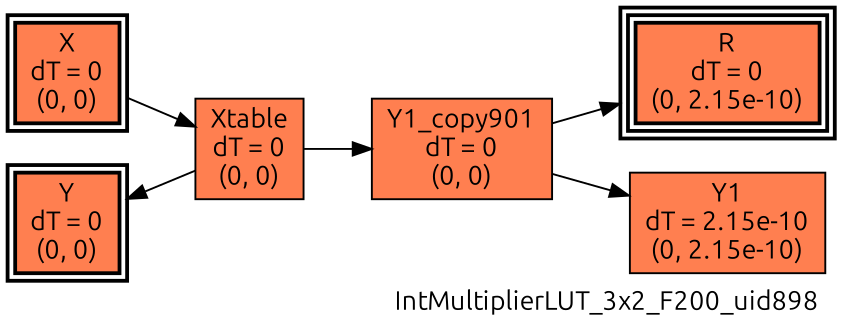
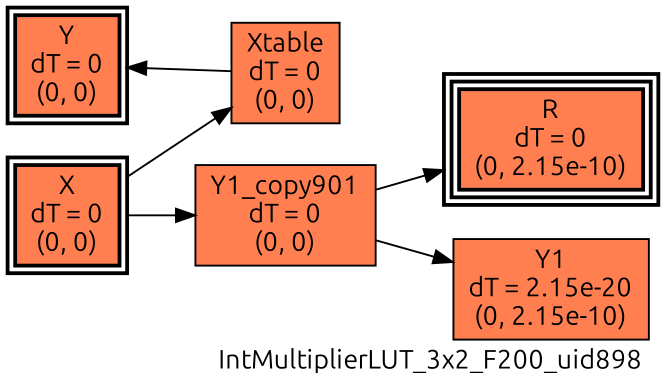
(328, 149) -> (151, 215)
(728, 223) -> (551, 289)
